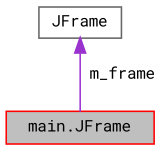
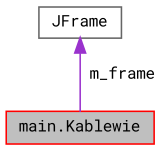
(80, 128) -> (80, 128)
